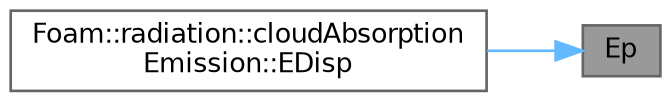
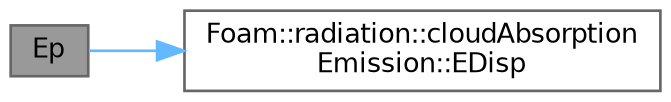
(521, 51) -> (123, 51)
